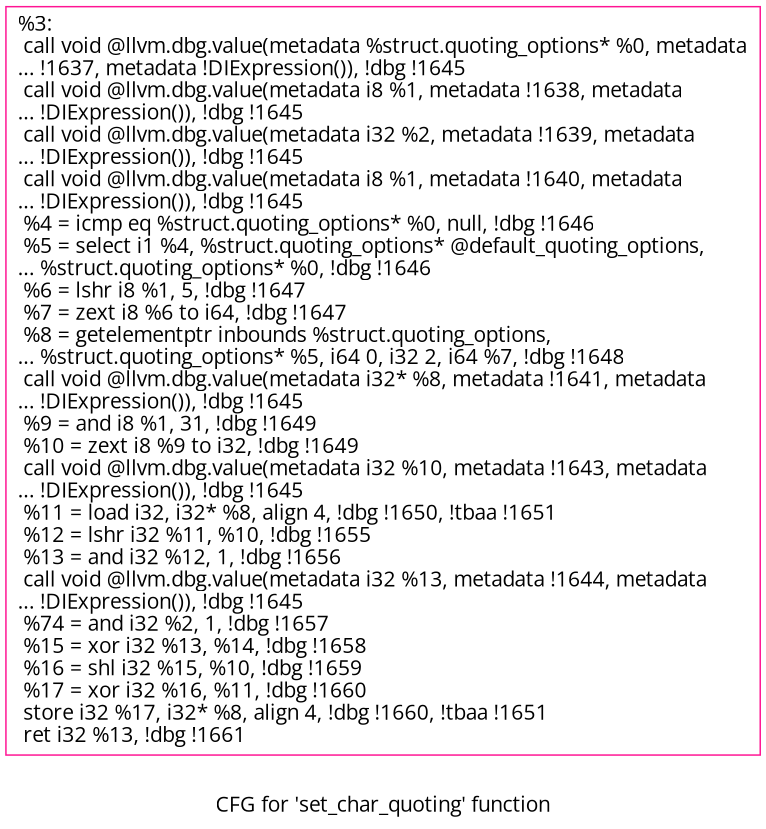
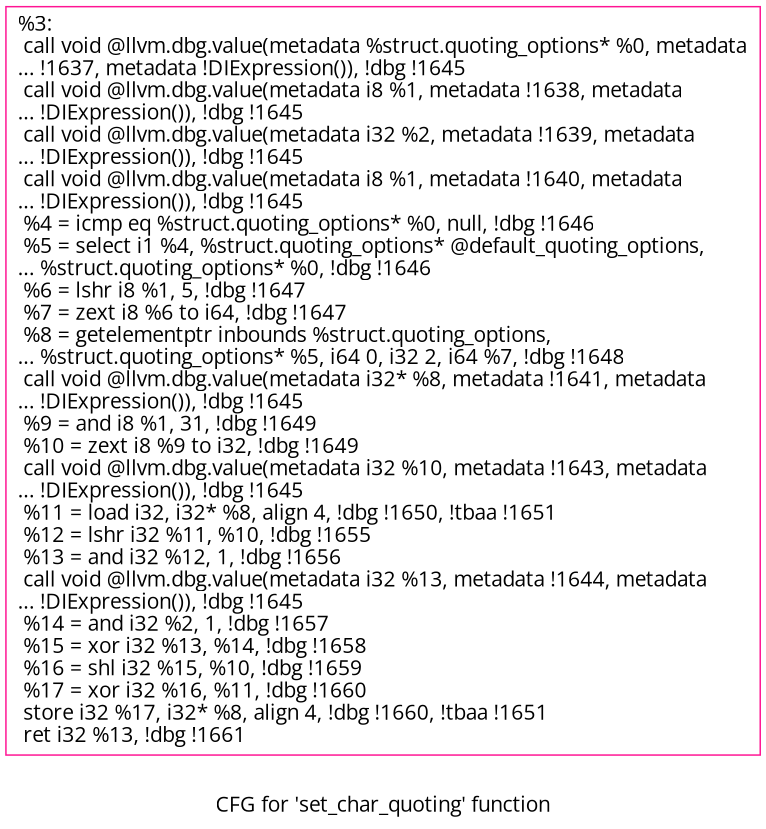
(174, 625) -> (174, 625)
